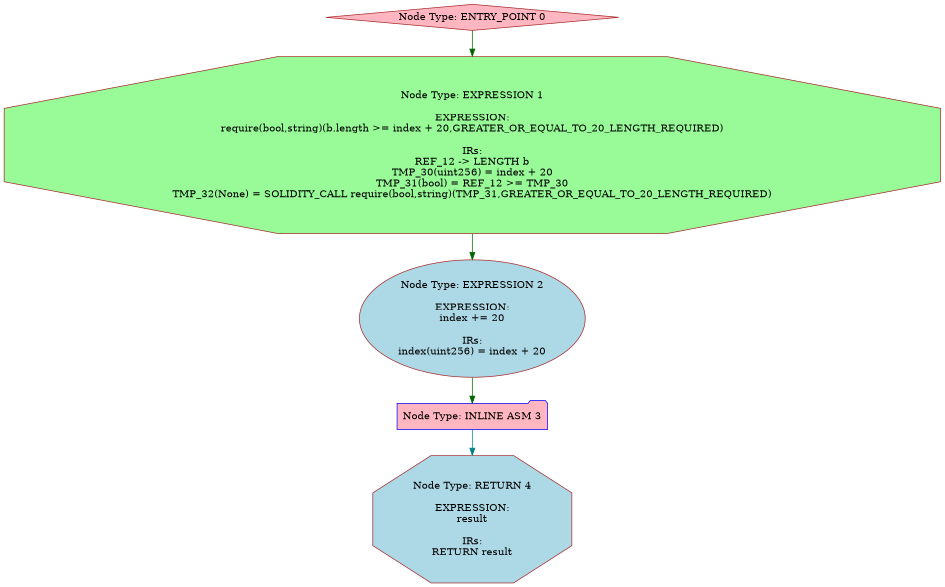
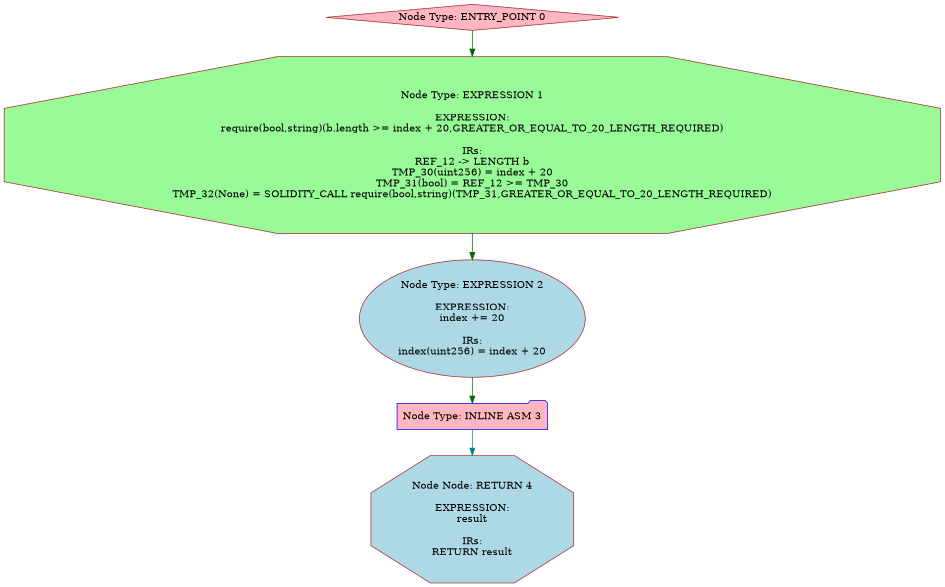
(472, 519) -> (472, 519)
